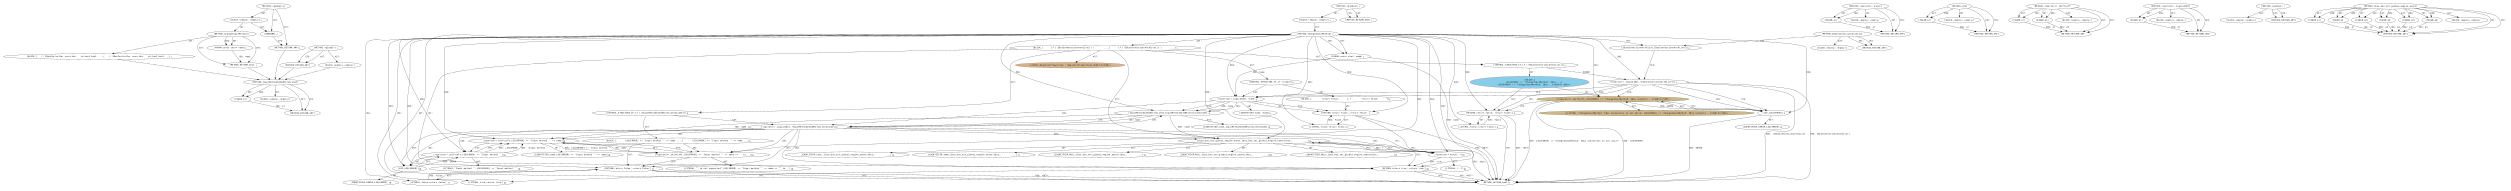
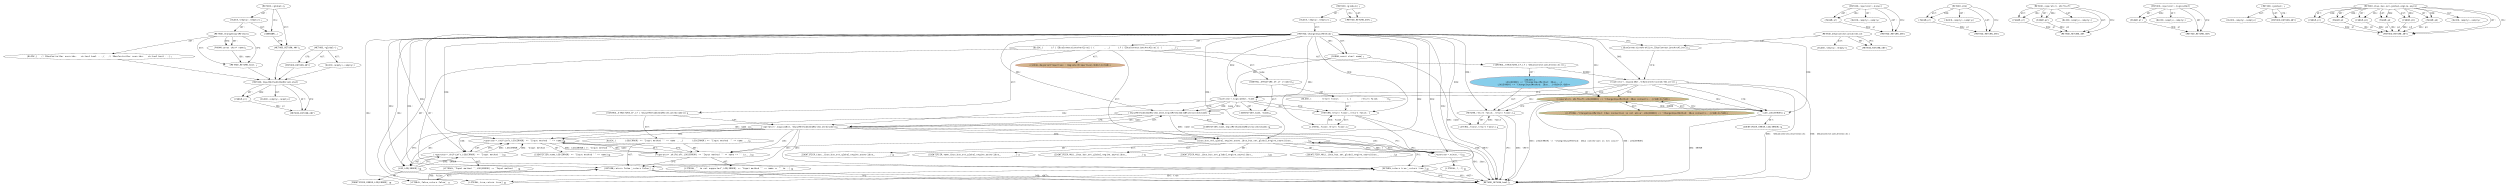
(1255, 90) -> (1272, 98)
(1428, 161) -> (1008, 177)
